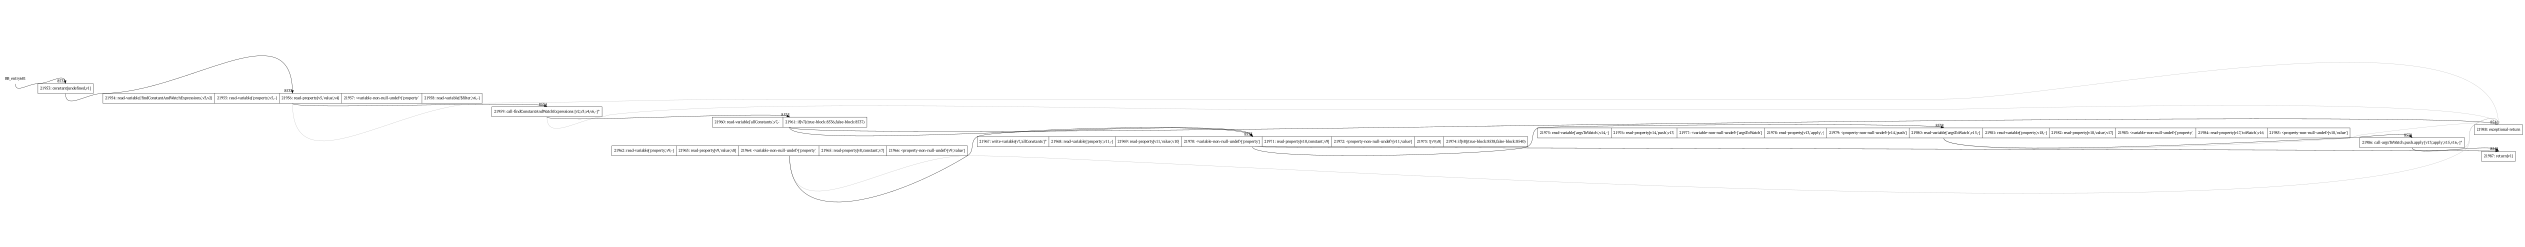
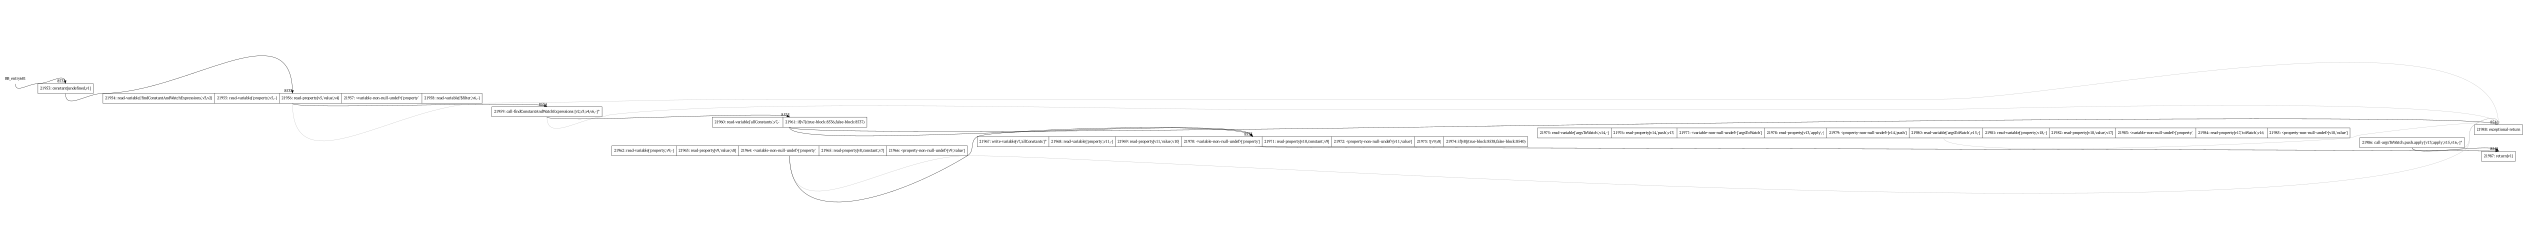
(1572, 127) -> none
(2176, 145) -> none
